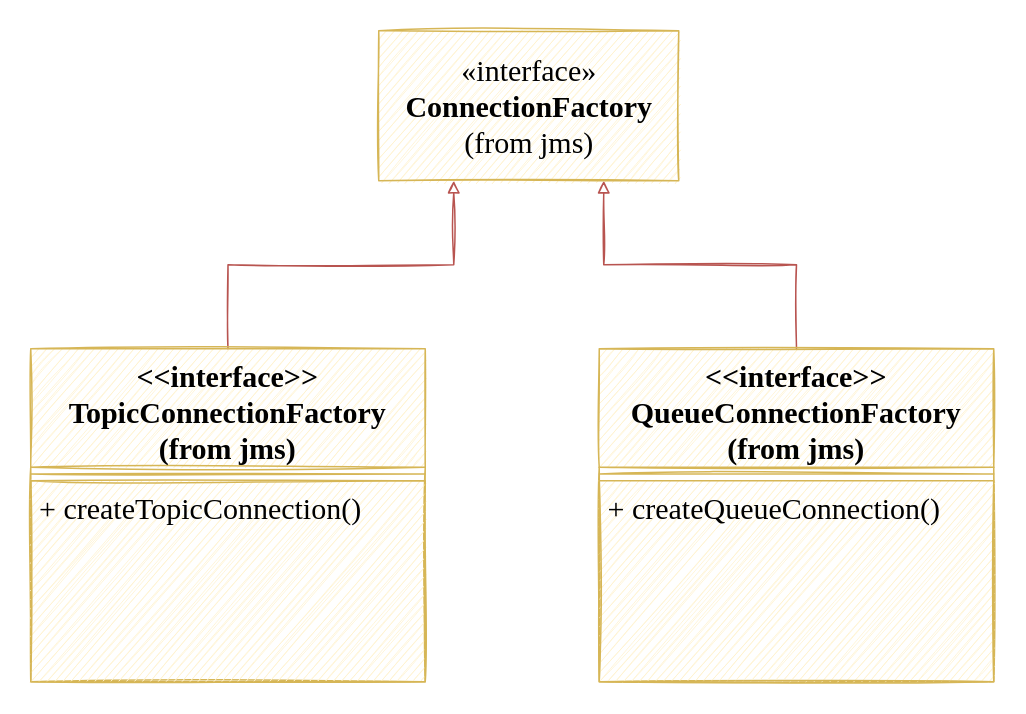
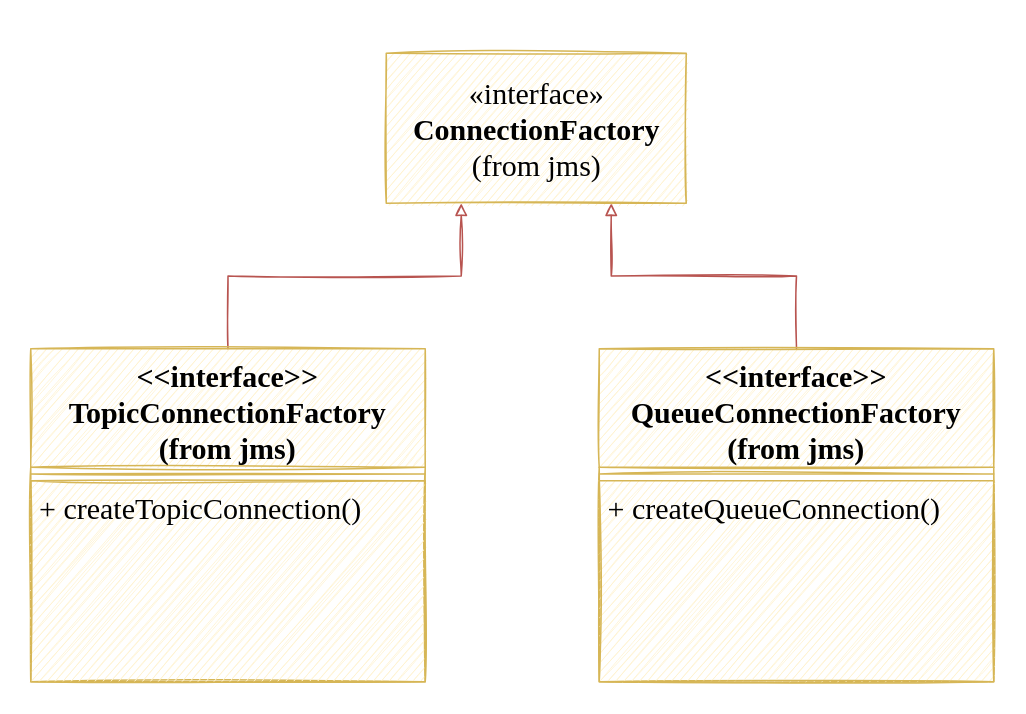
(529, 106) -> (536, 128)
